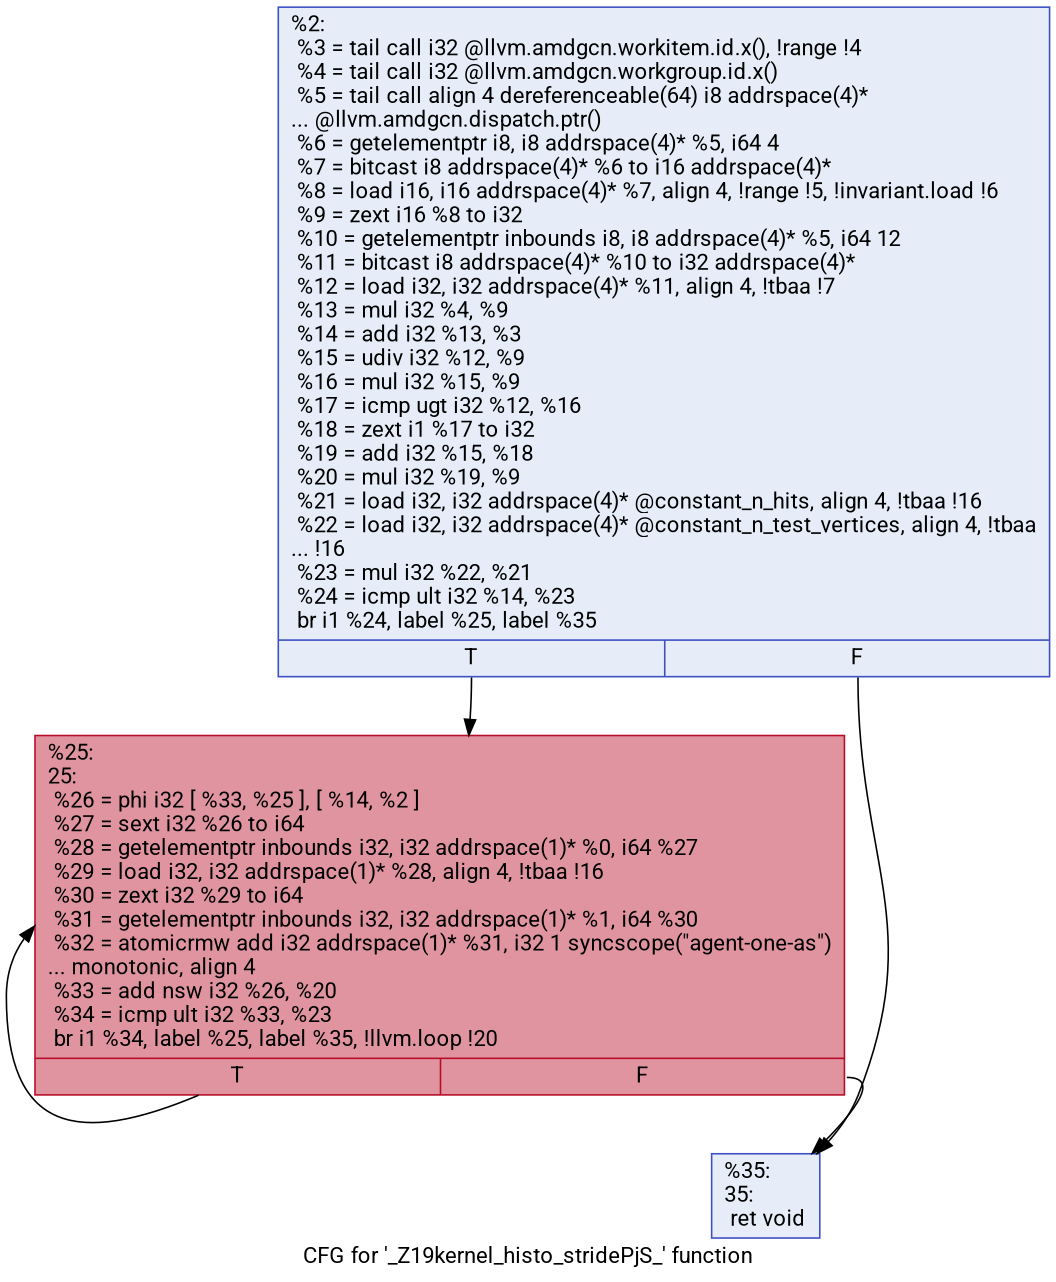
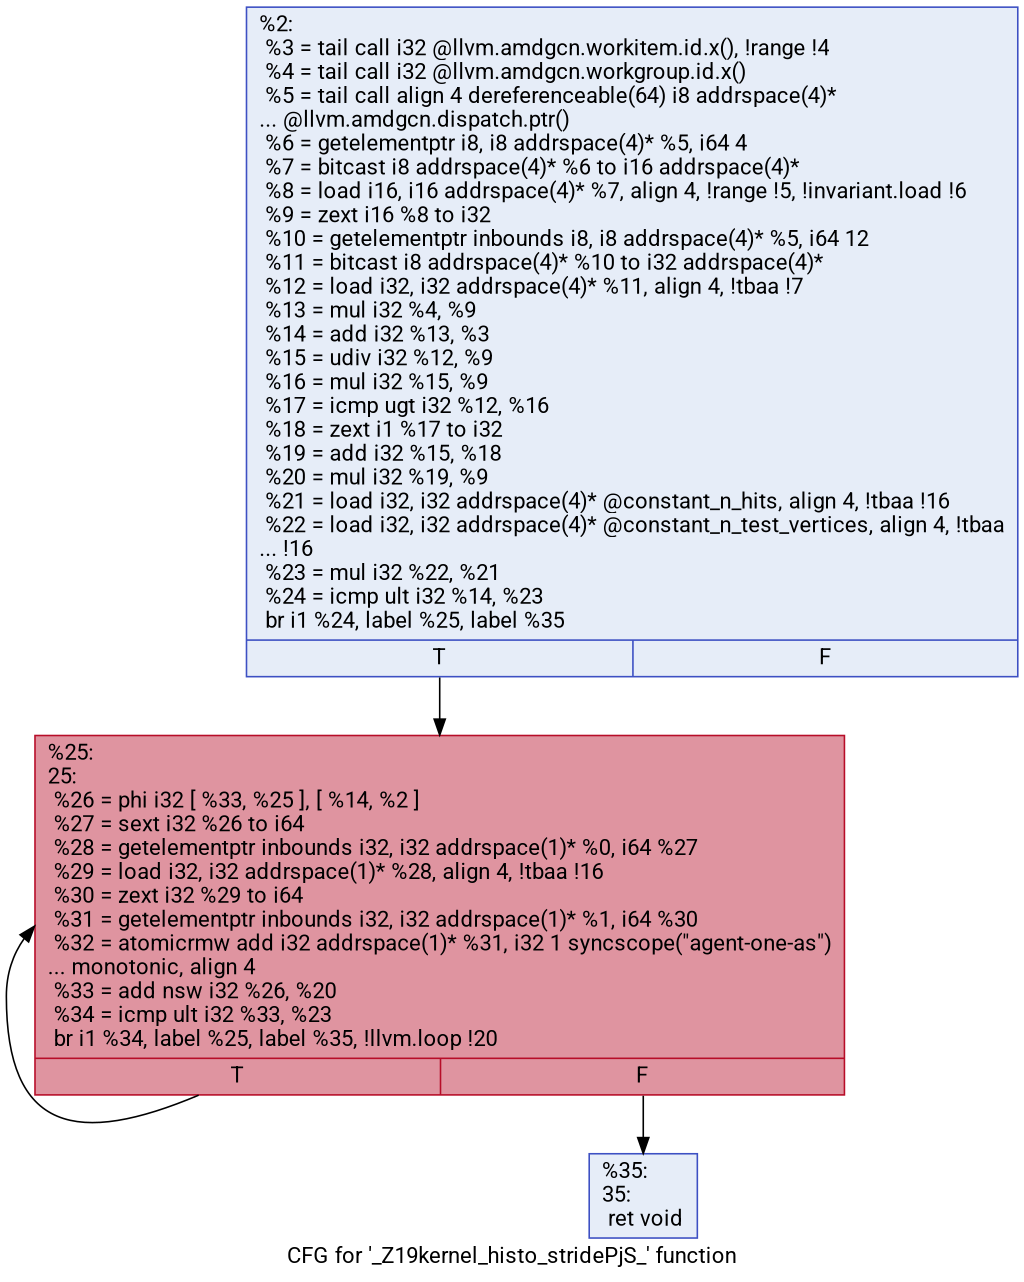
(886, 915) -> none
